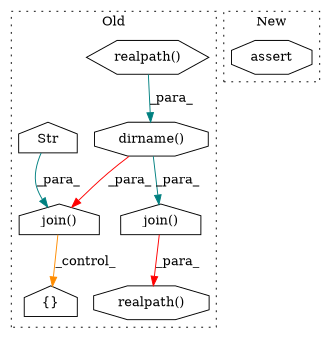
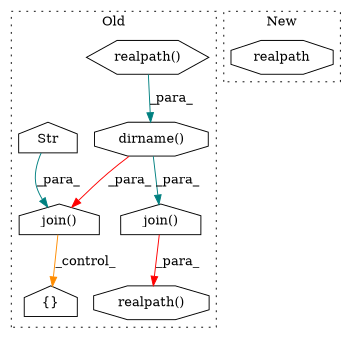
(272, 57) -> (282, 57)
